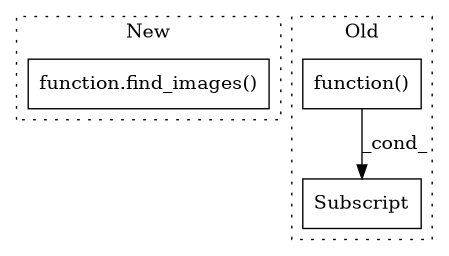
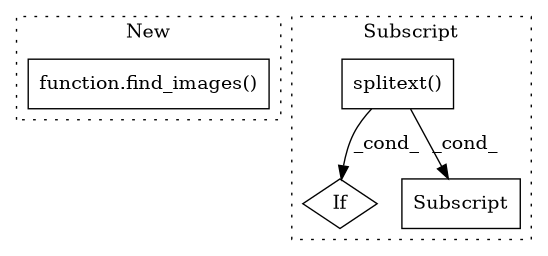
(362, 32) -> (412, 32)
(362, 84) -> (398, 84)
none -> (340, 204)
